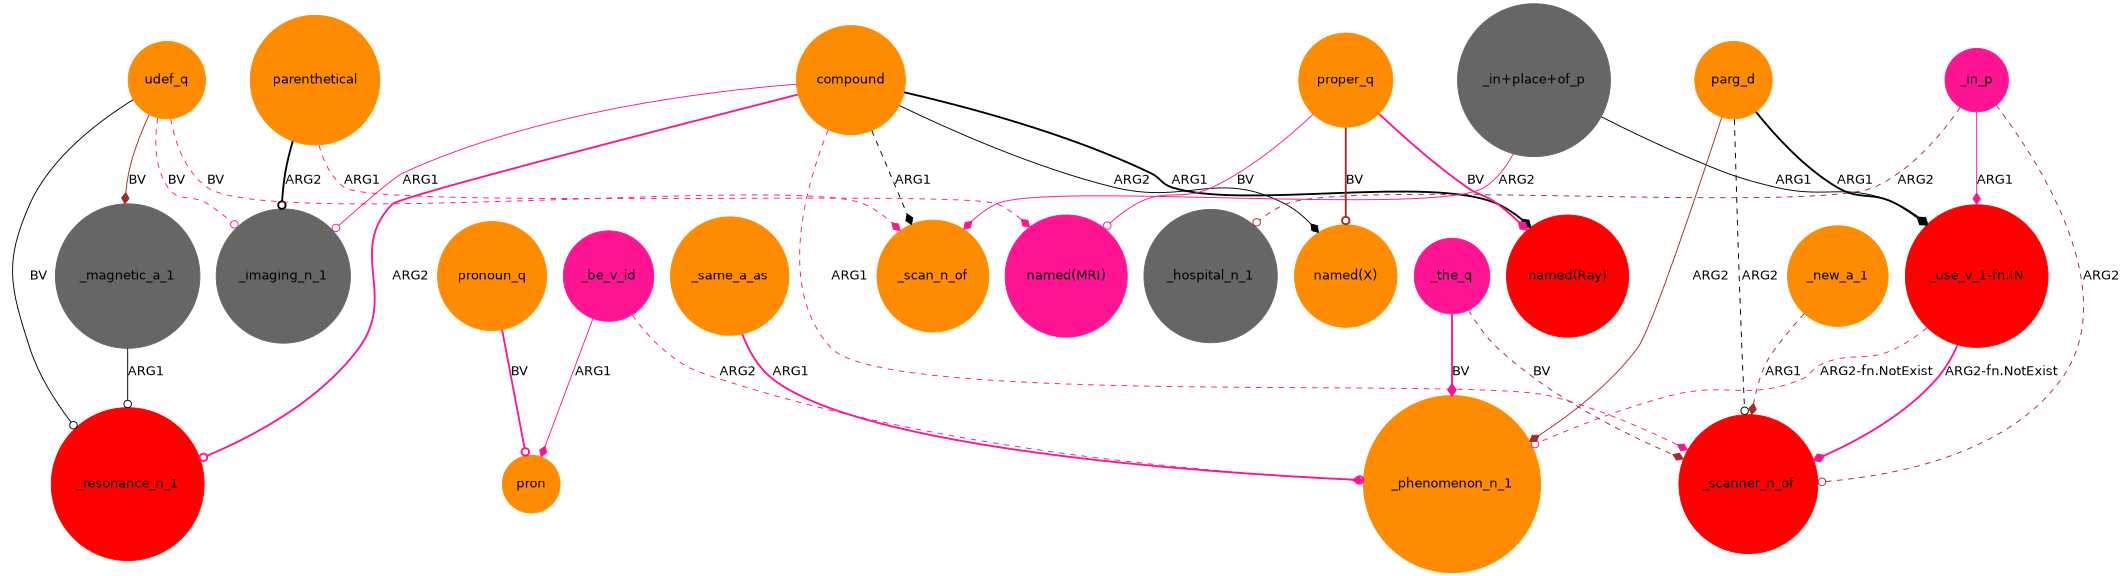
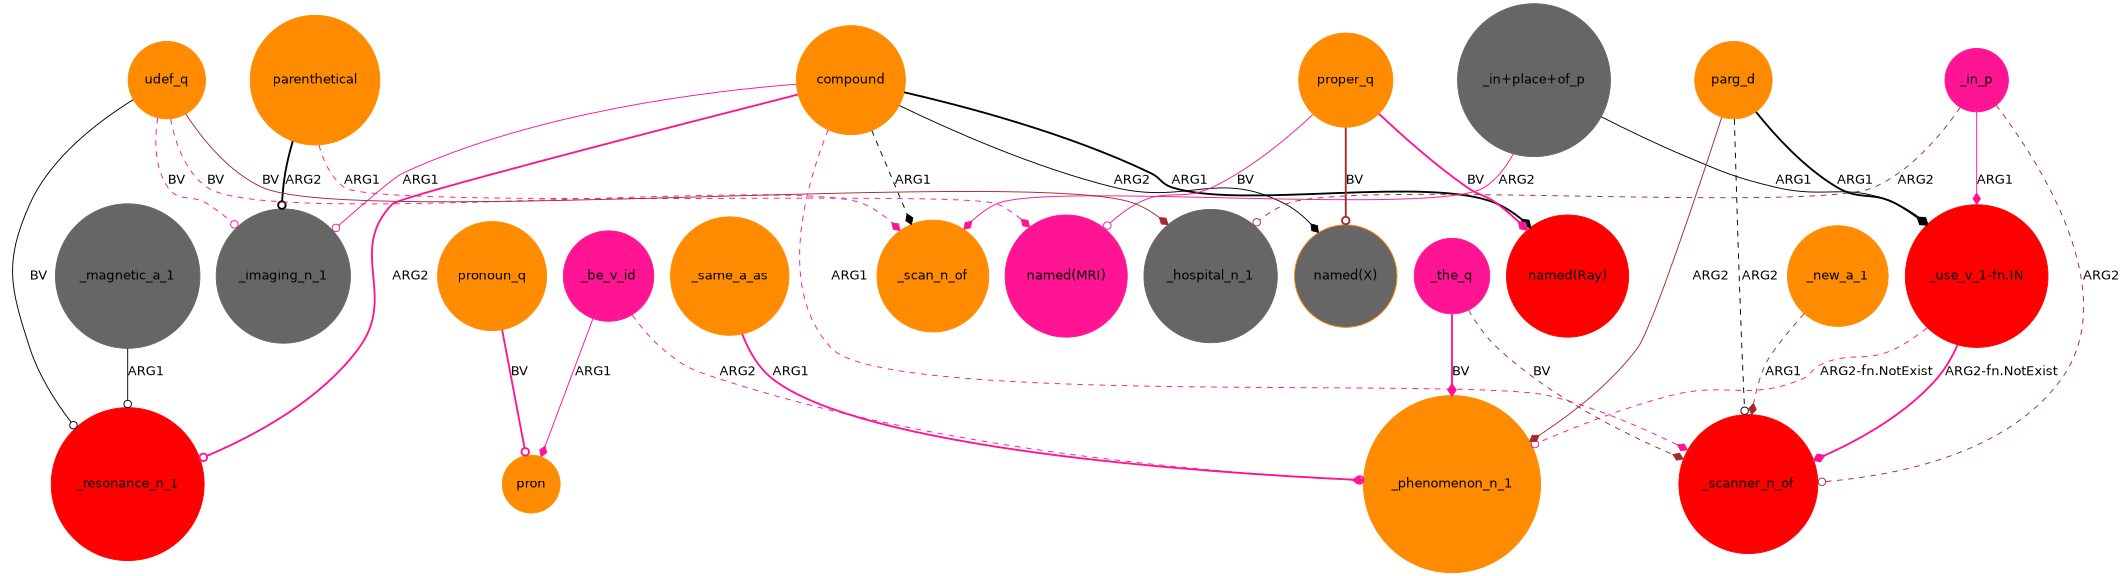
(134, 153) -> (886, 193)
(1346, 276) -> (1346, 276)
